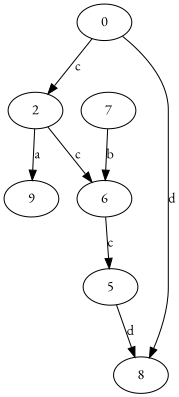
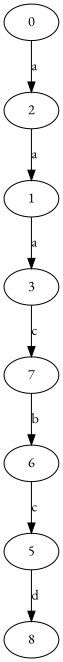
(79, 66) -> (34, 66)
(67, 150) -> none
(168, 185) -> none
(31, 199) -> (31, 199)
none -> (31, 287)
